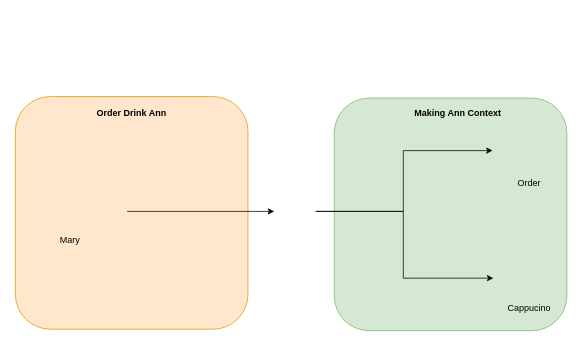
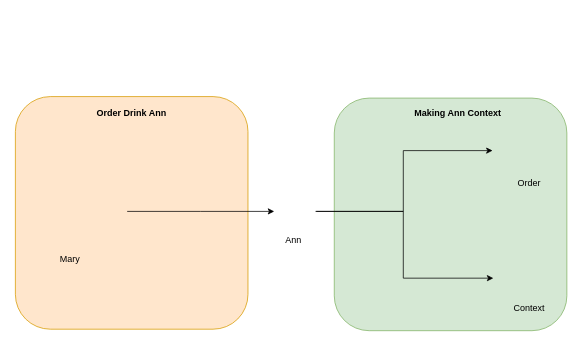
(70, 240) -> (70, 259)
none -> (294, 240)
(529, 308) -> (529, 308)
